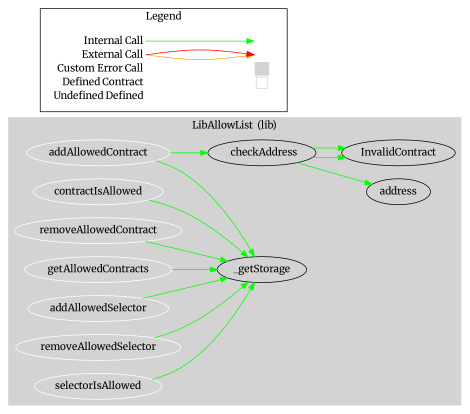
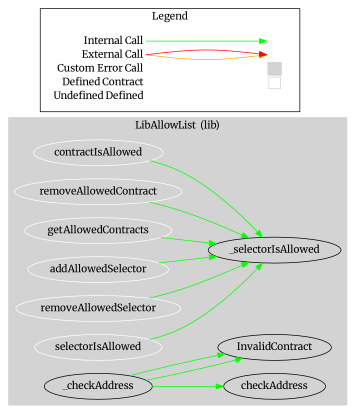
(98, 153) -> none
(398, 192) -> (275, 386)
(262, 270) -> (275, 250)
